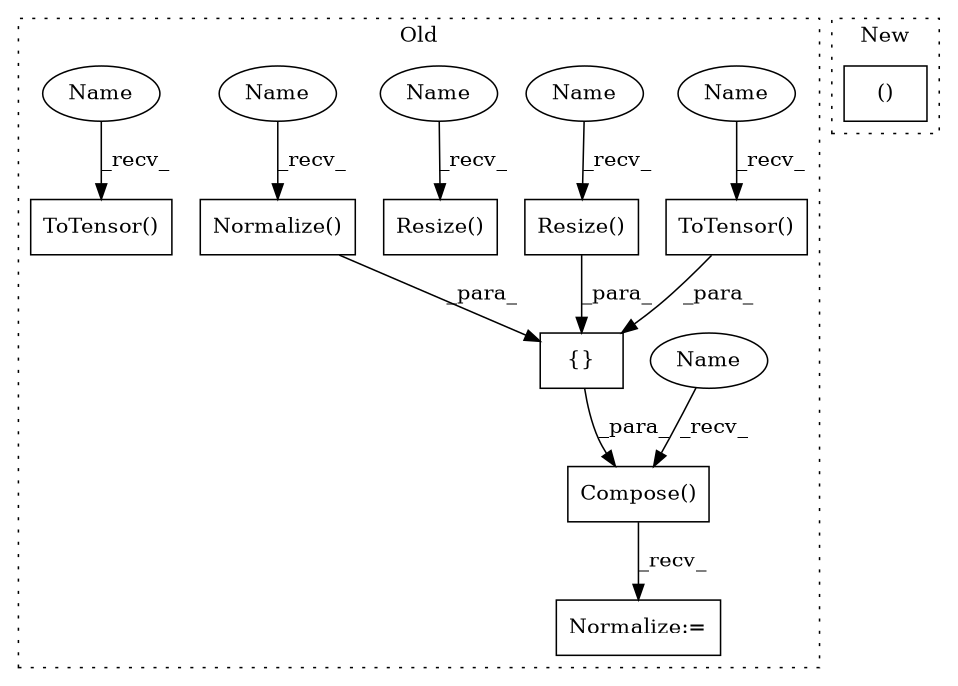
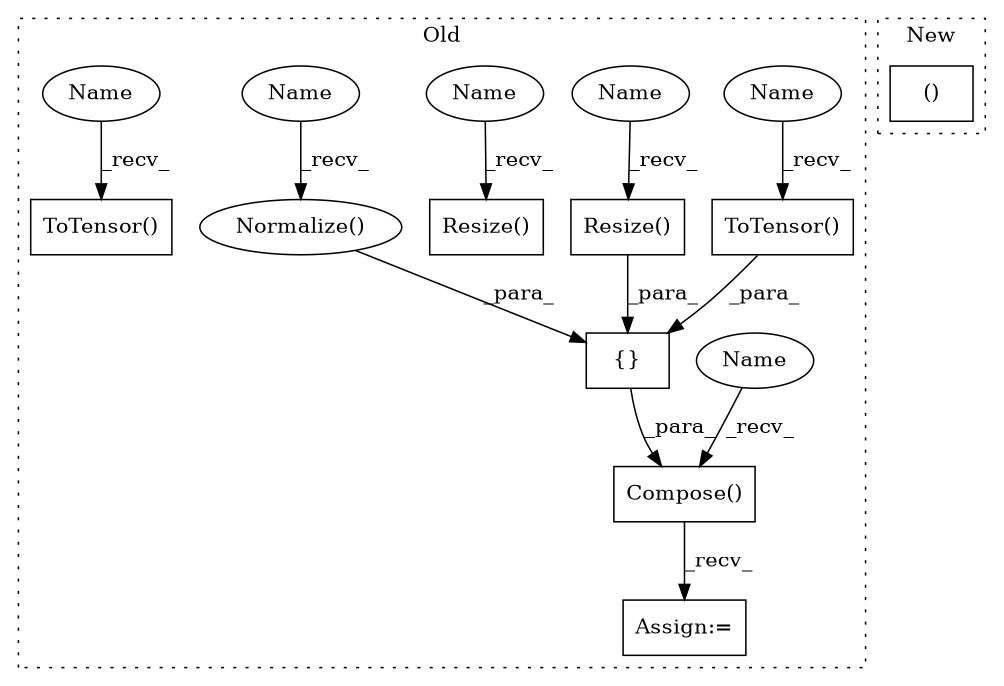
(278, 227) -> (301, 227)
(638, 628) -> (684, 628)
